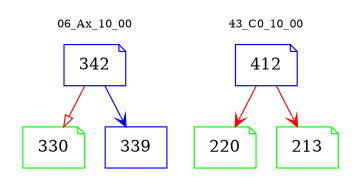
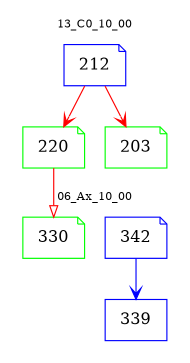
(266, 25) -> (95, 25)
(266, 65) -> (95, 65)
(77, 101) -> (54, 193)
(307, 147) -> (136, 147)
